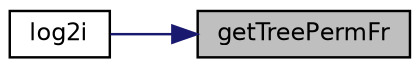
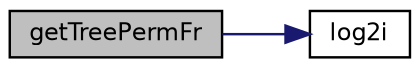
(141, 34) -> (254, 34)
